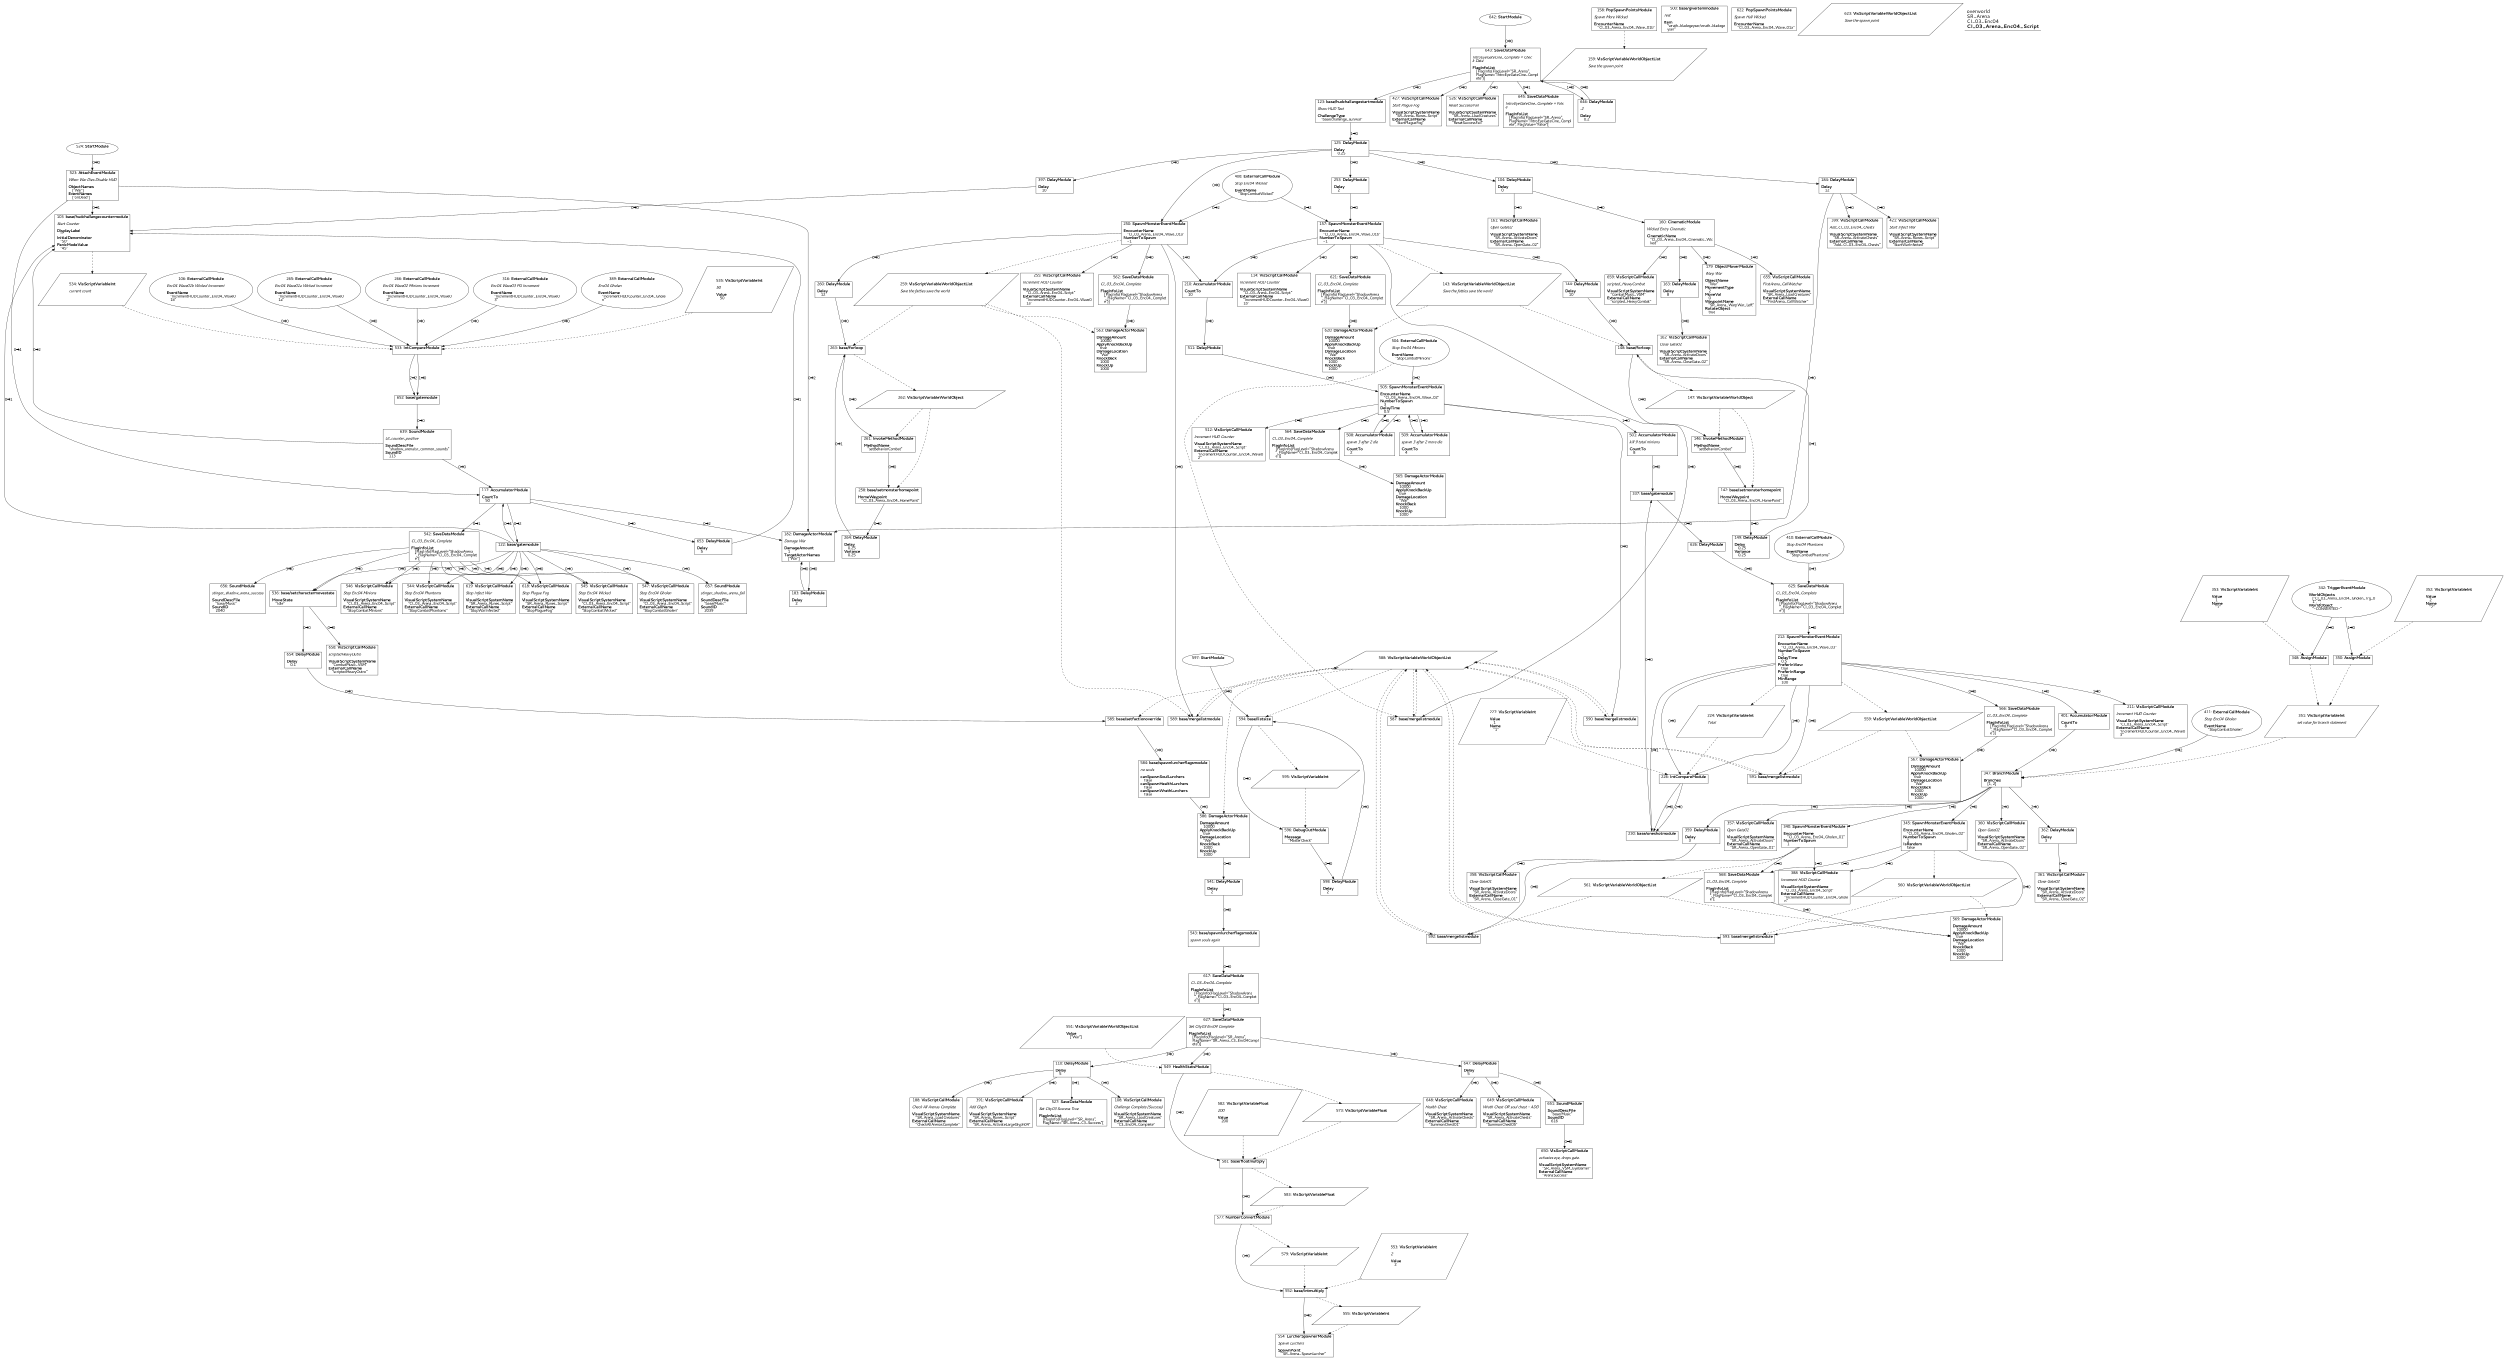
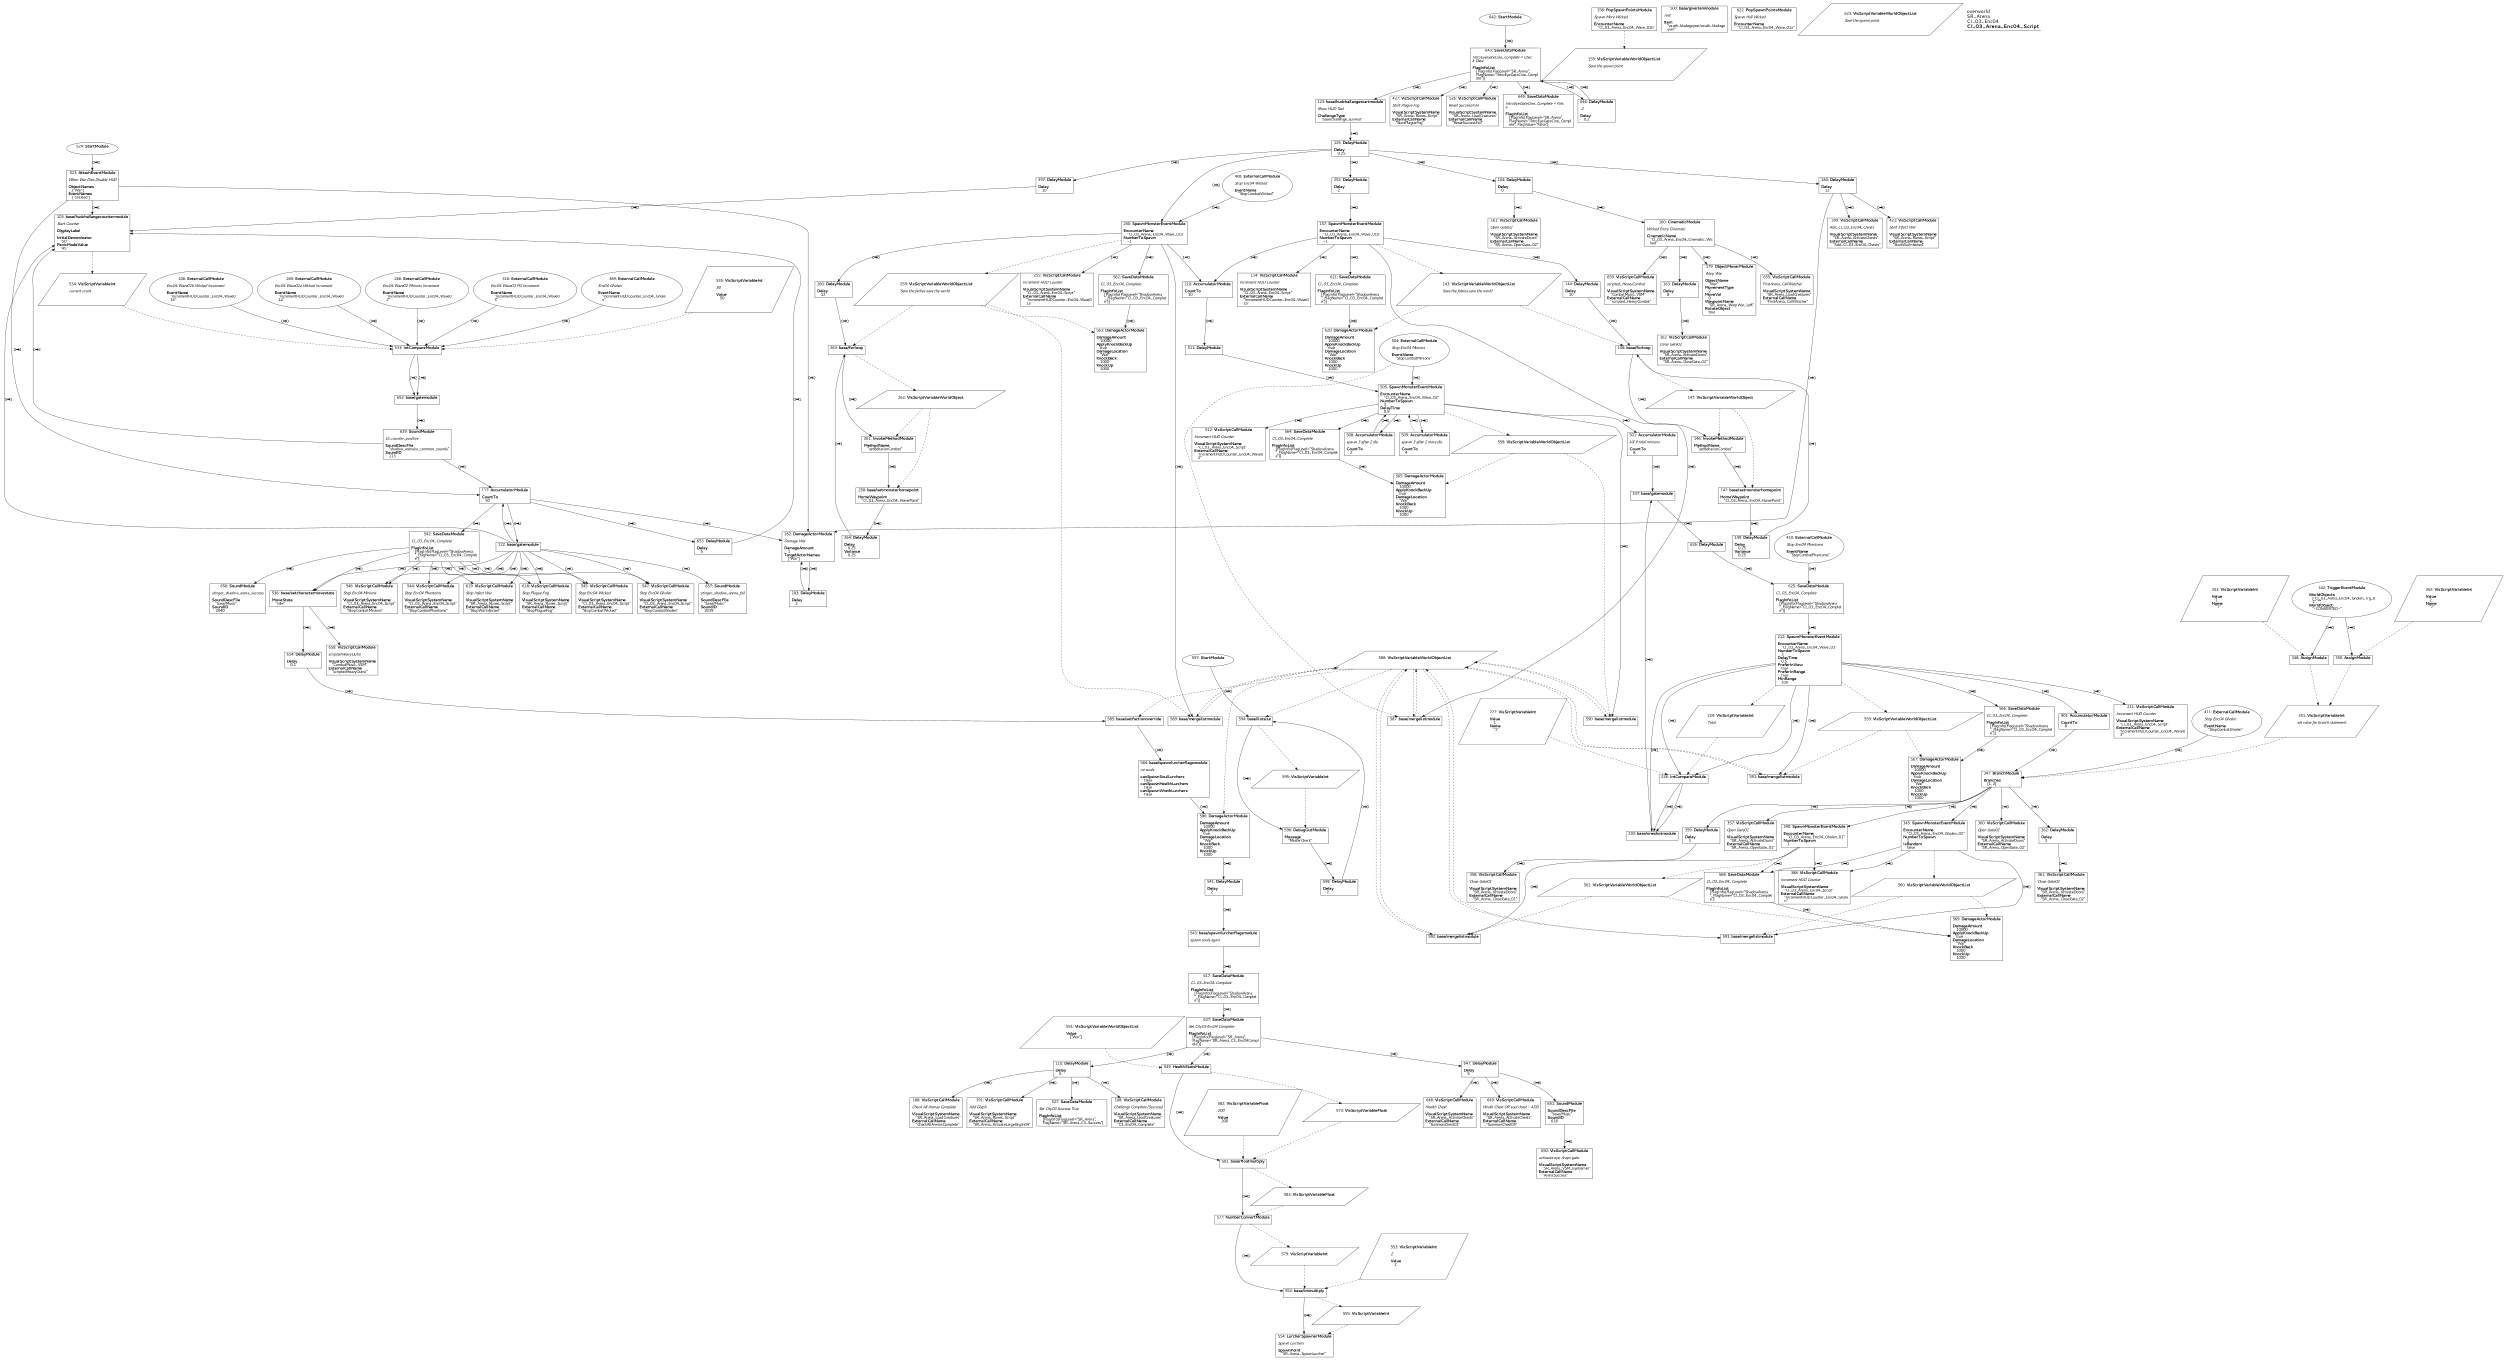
(1303, 209) -> none
(1411, 425) -> (1411, 425)
none -> (1534, 444)
